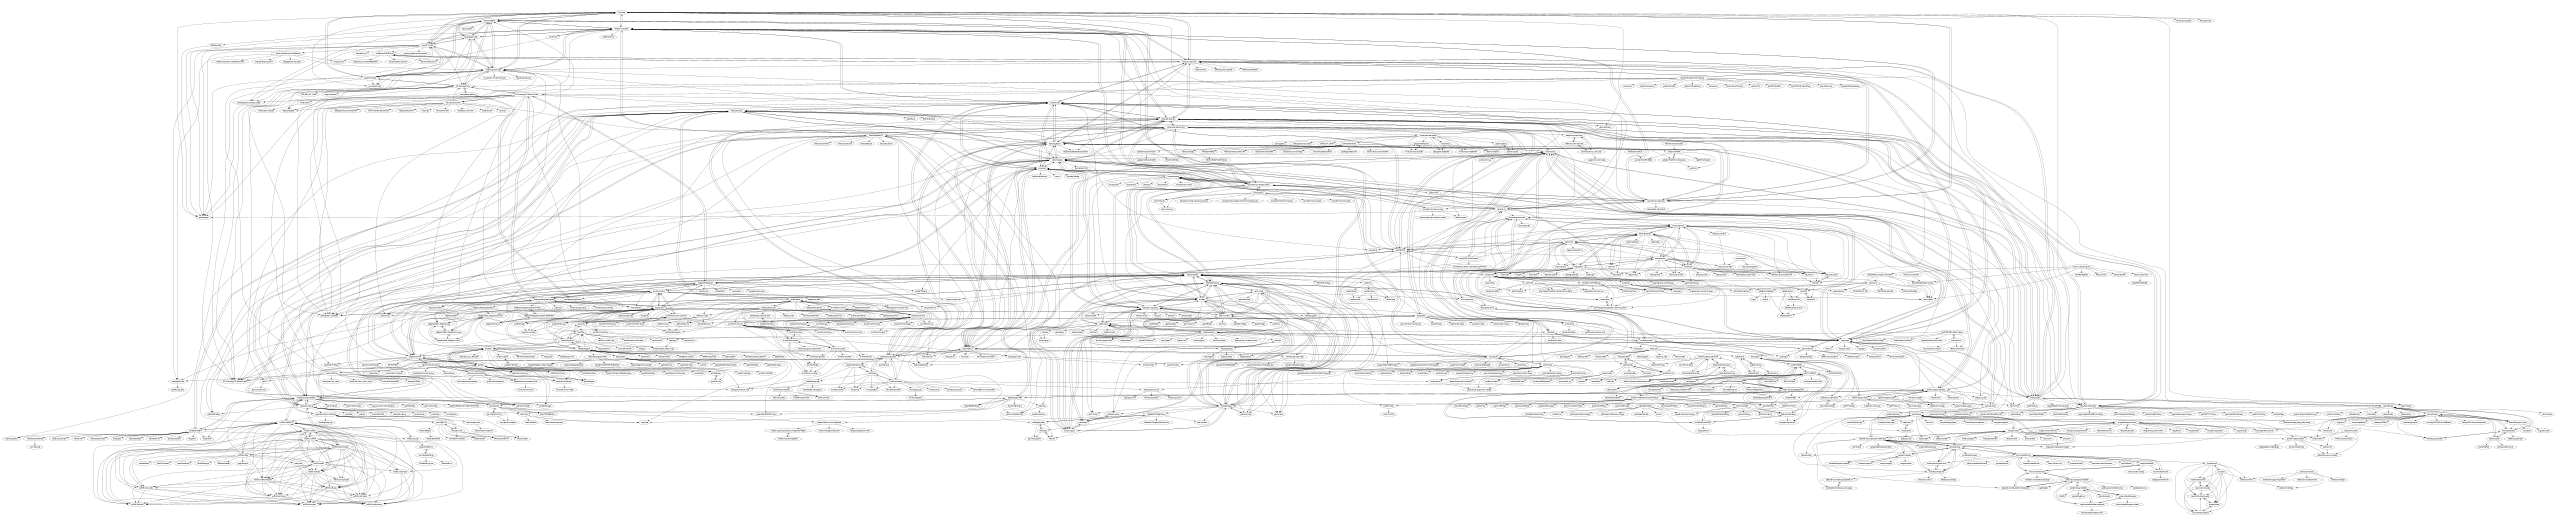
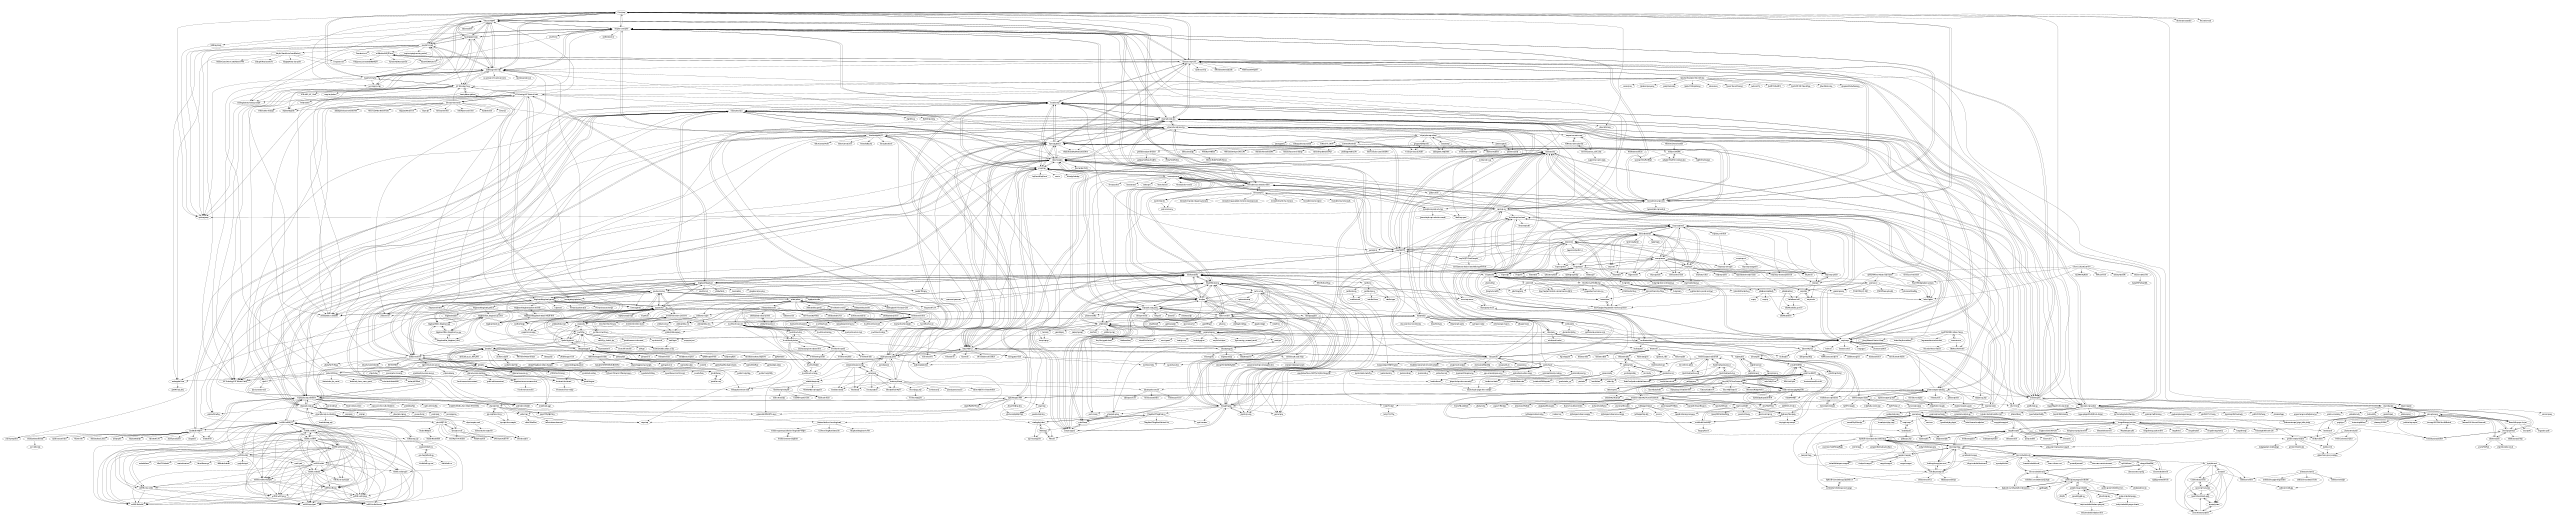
(1693, 168) -> none
(378, 414) -> none
none -> (1833, 447)
